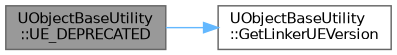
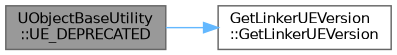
(305, 28) -> (305, 28)
